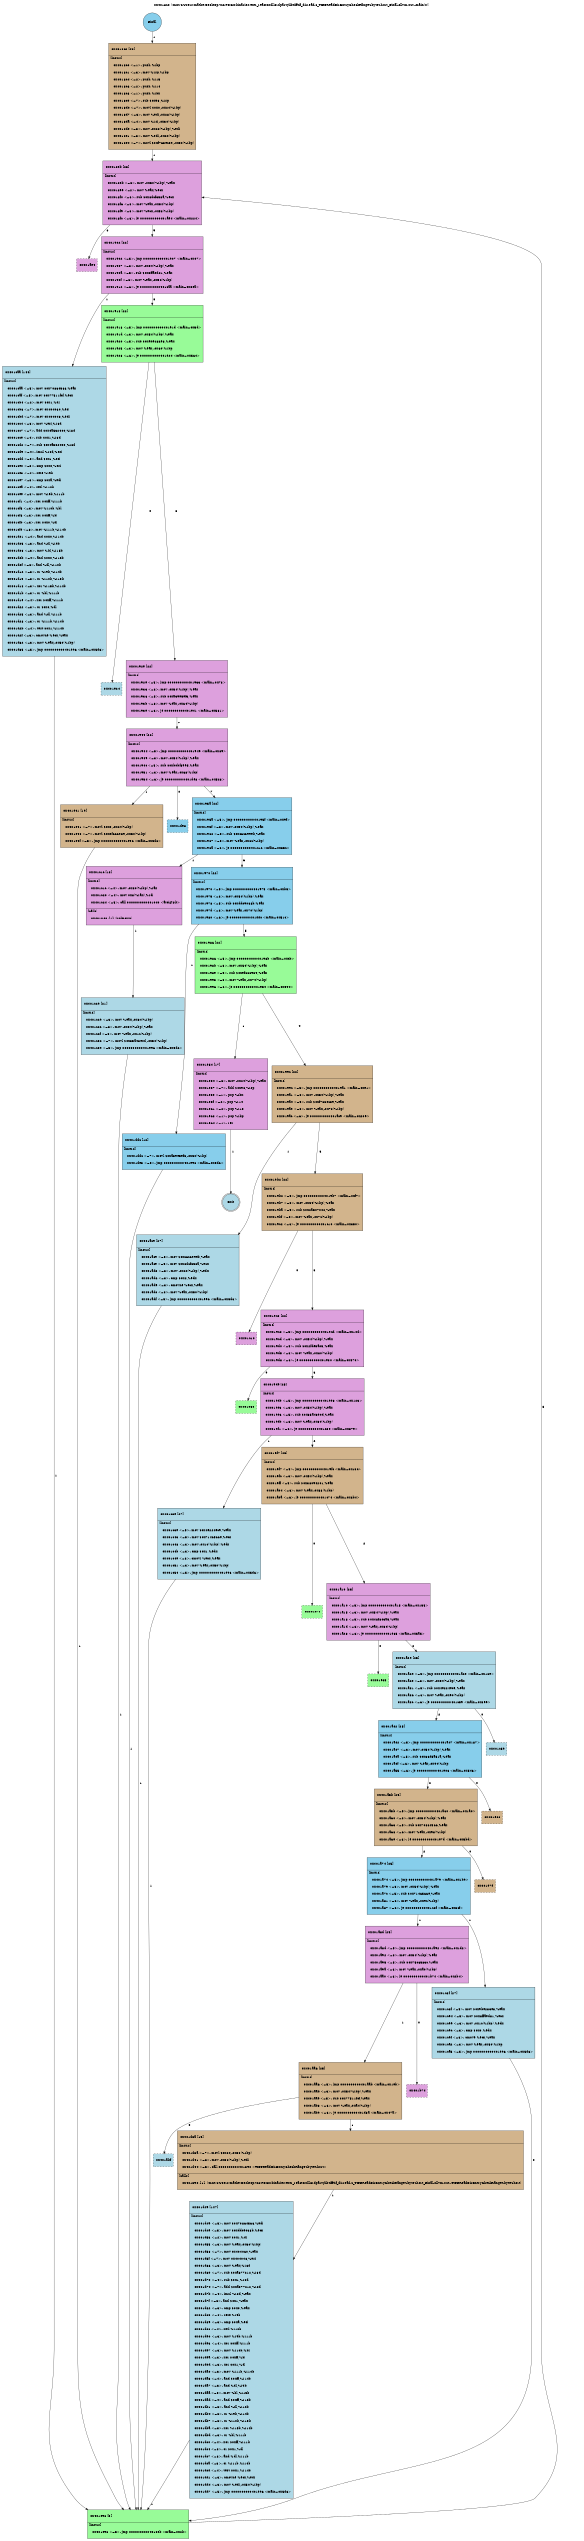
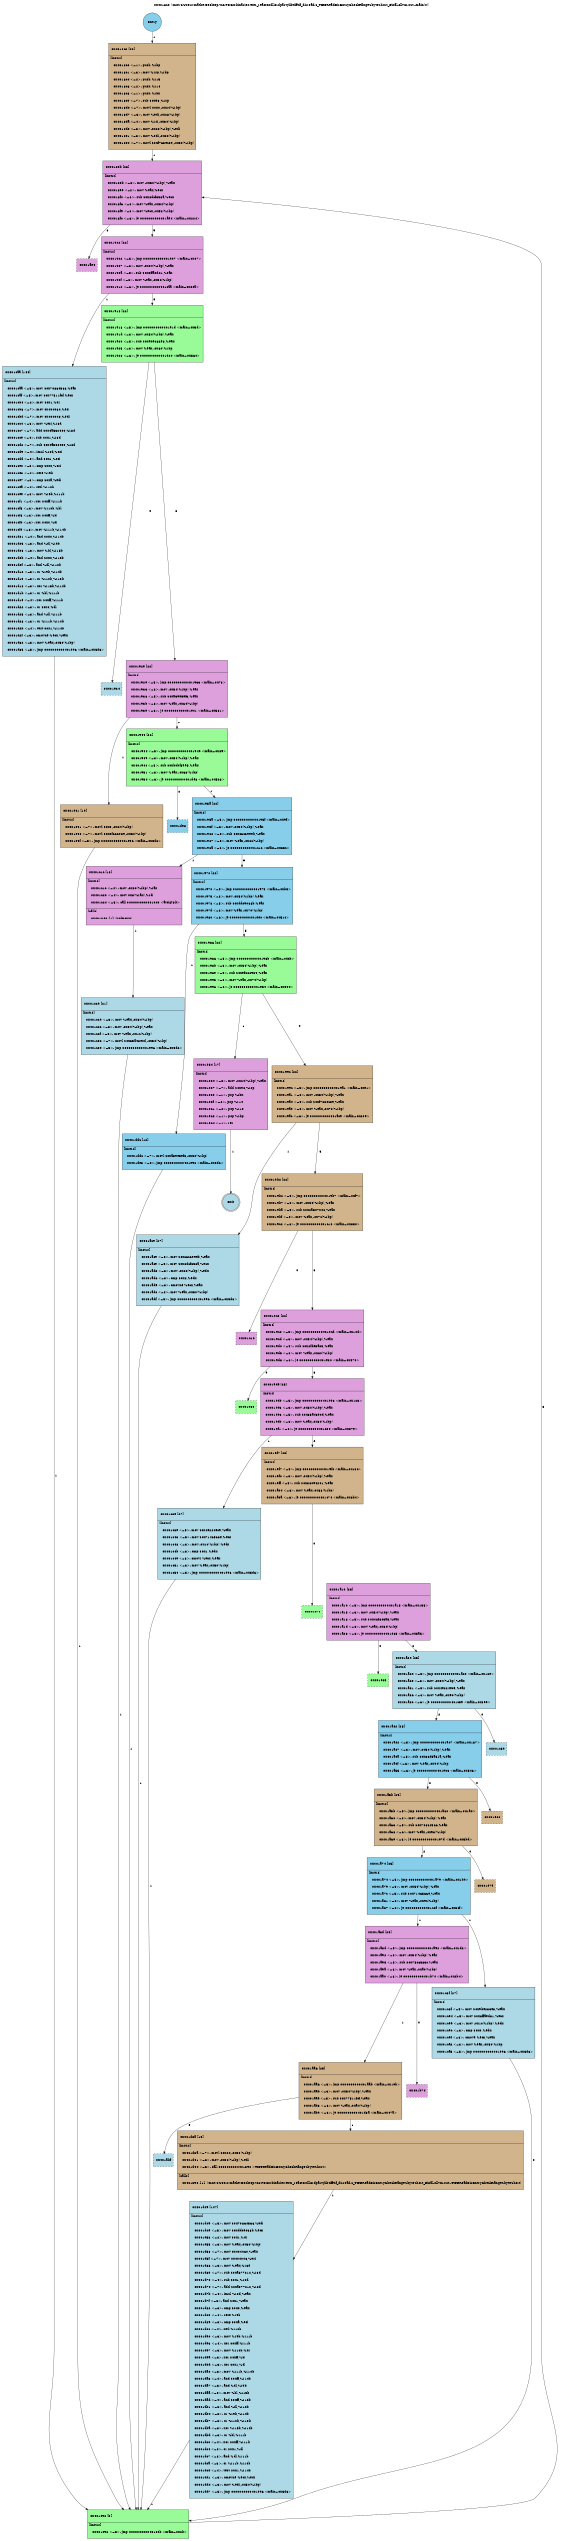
(152, 22) -> (152, 22)
(177, 757) -> (177, 757)
(142, 794) -> (111, 757)
(345, 1543) -> none
